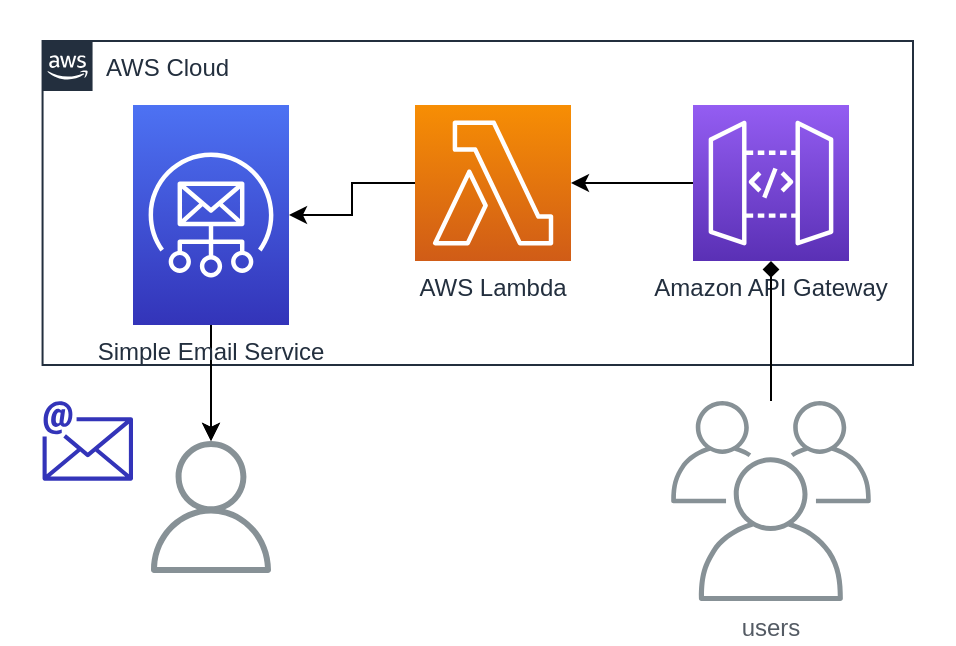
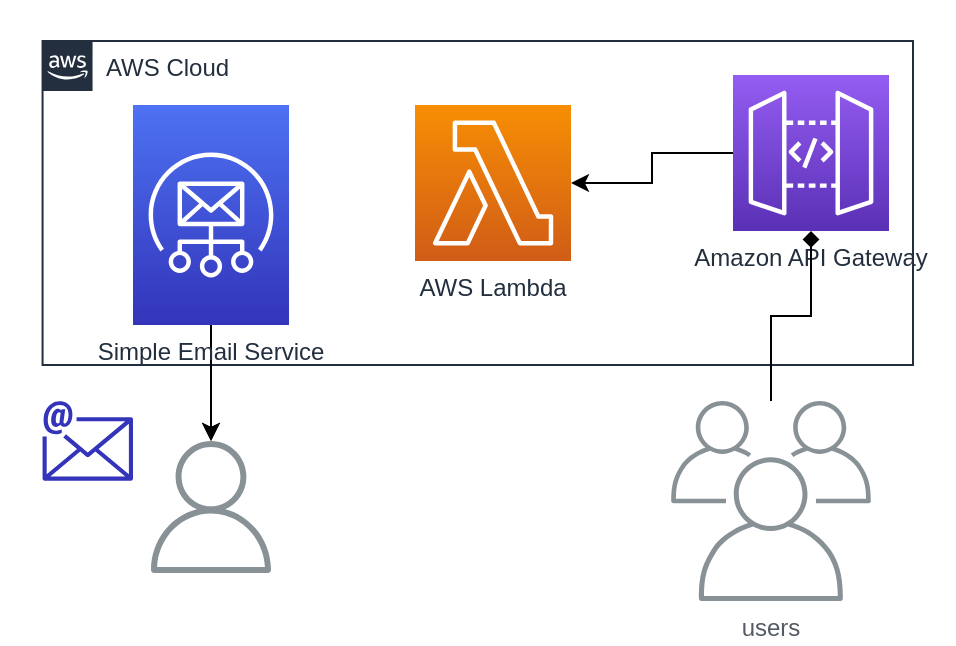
(771, 183) -> (811, 153)
(352, 192) -> none
